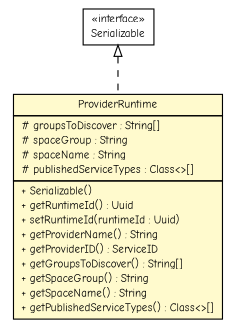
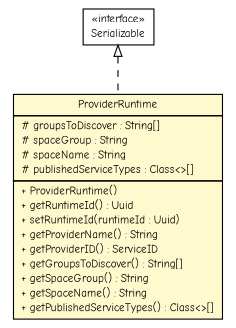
(57, 191) -> (70, 191)
